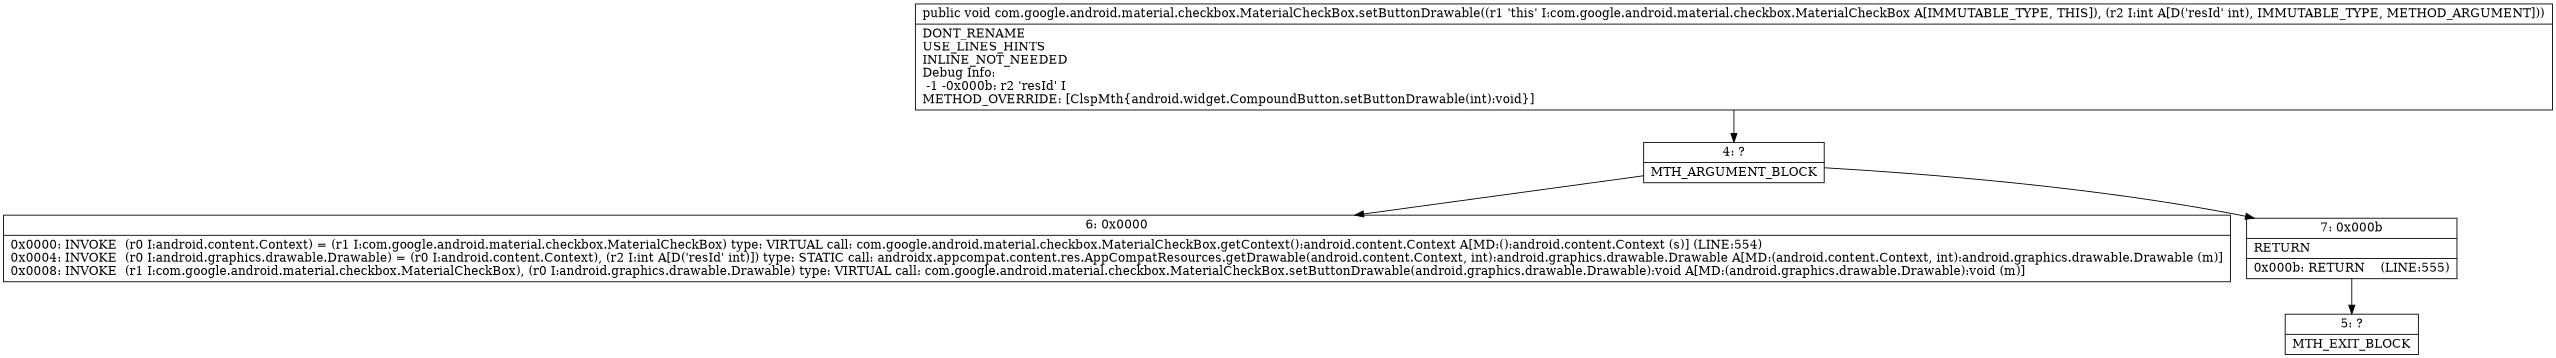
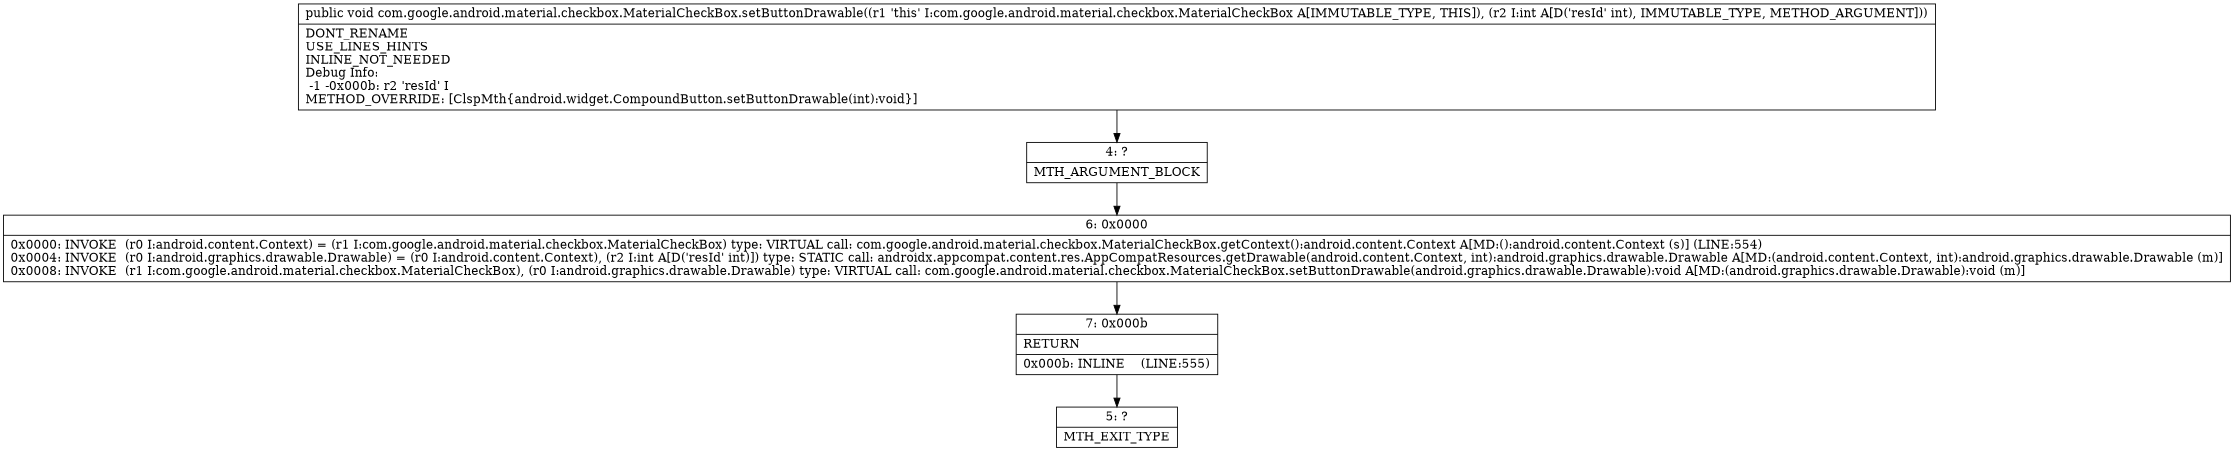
(2036, 185) -> (1117, 294)
(2352, 268) -> (1117, 364)
(2352, 344) -> (1117, 437)
